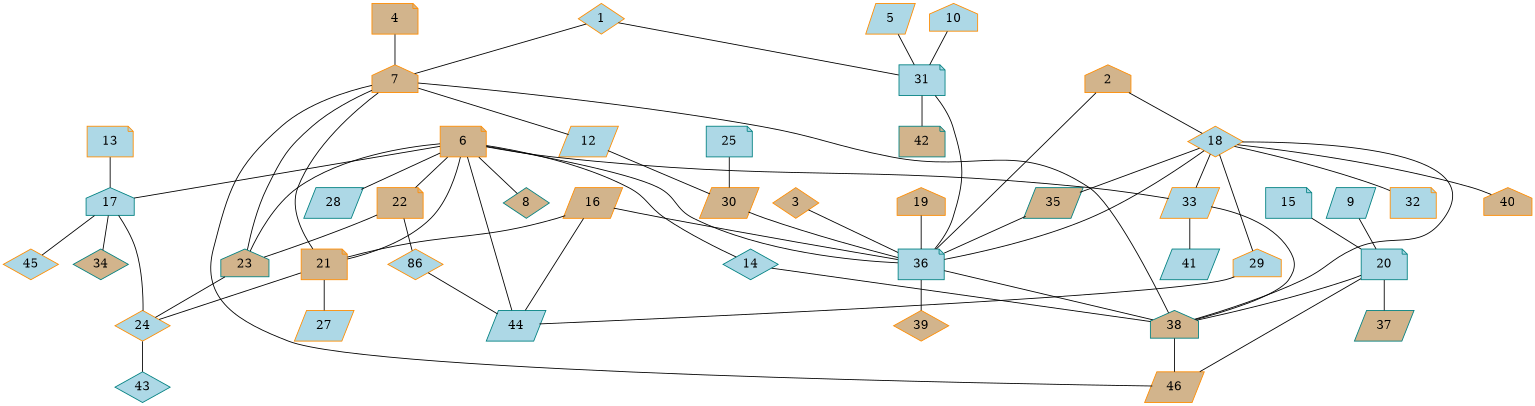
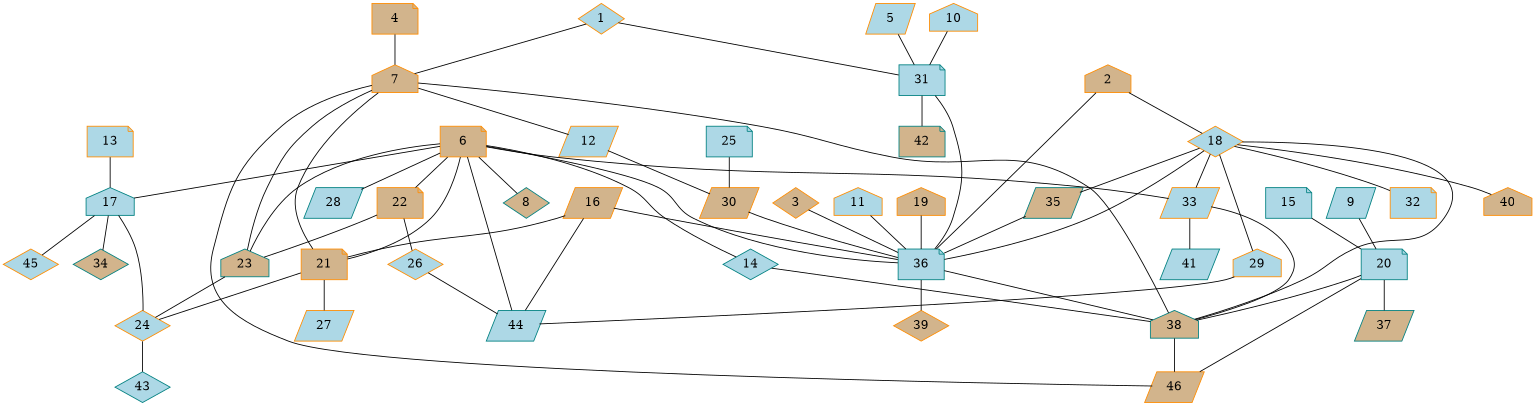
none -> (858, 203)
(415, 264) -> (415, 264)
